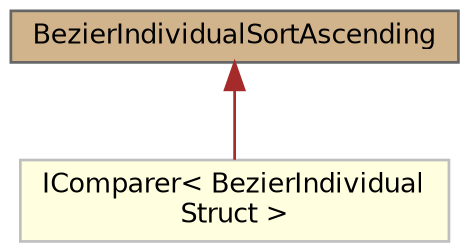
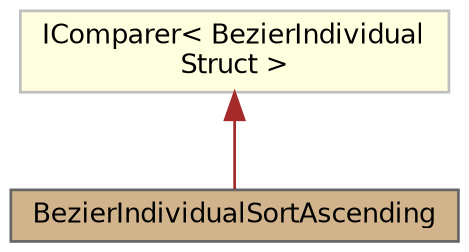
(235, 125) -> (235, 155)
